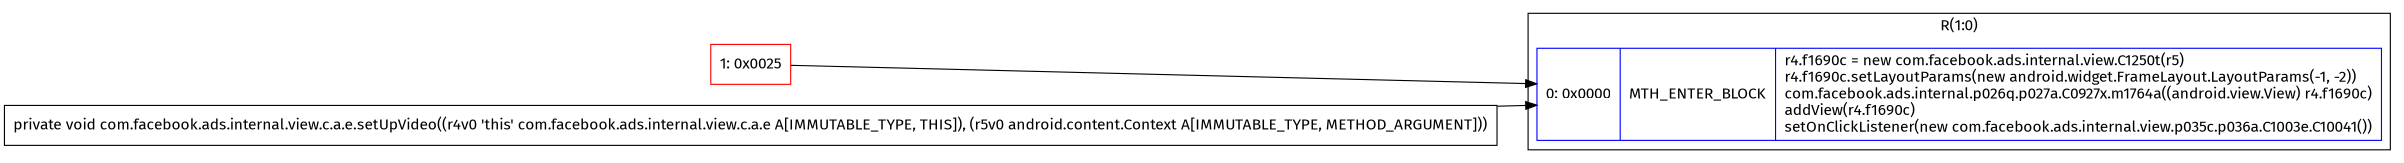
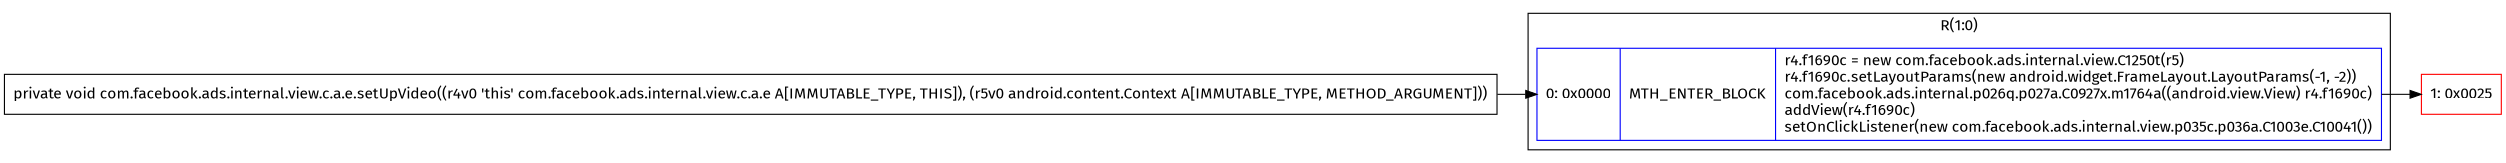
(1158, 74) -> (2397, 94)
